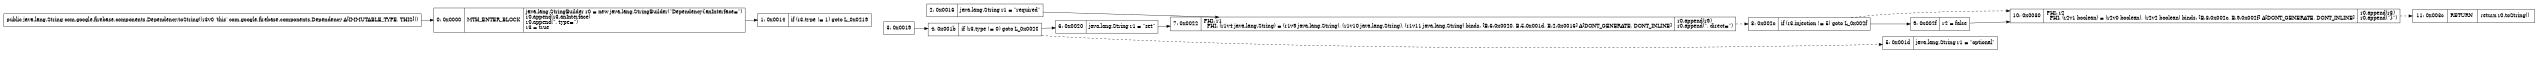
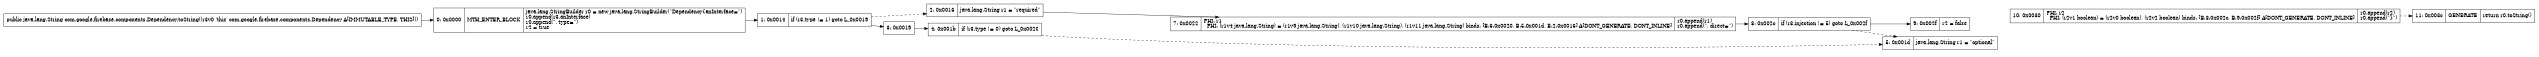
(1929, 12) -> (1873, 33)
(2378, 13) -> (2378, 13)
none -> (897, 15)
(2462, 16) -> (2463, 16)
(830, 20) -> (830, 20)
(1695, 21) -> (1695, 21)
(1988, 23) -> none
(1740, 24) -> (1740, 24)
none -> (876, 26)
(1107, 27) -> none
(538, 28) -> (538, 28)
